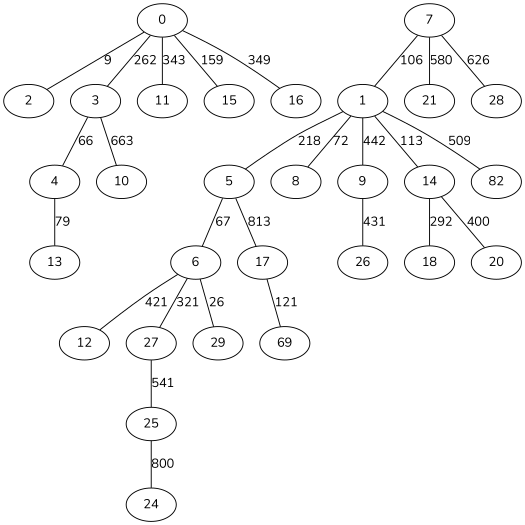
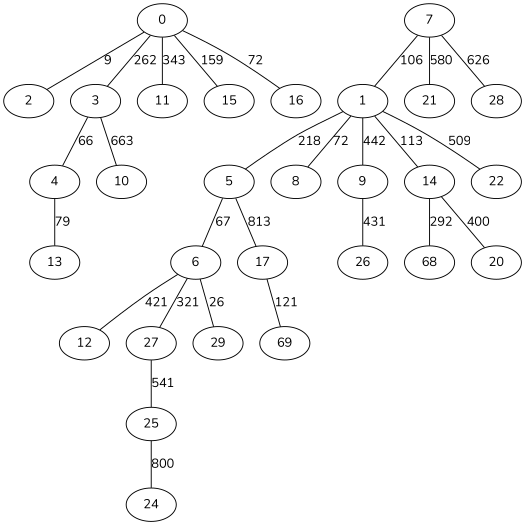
(259, 61) -> (256, 61)
(496, 182) -> (496, 182)
(430, 263) -> (430, 263)
